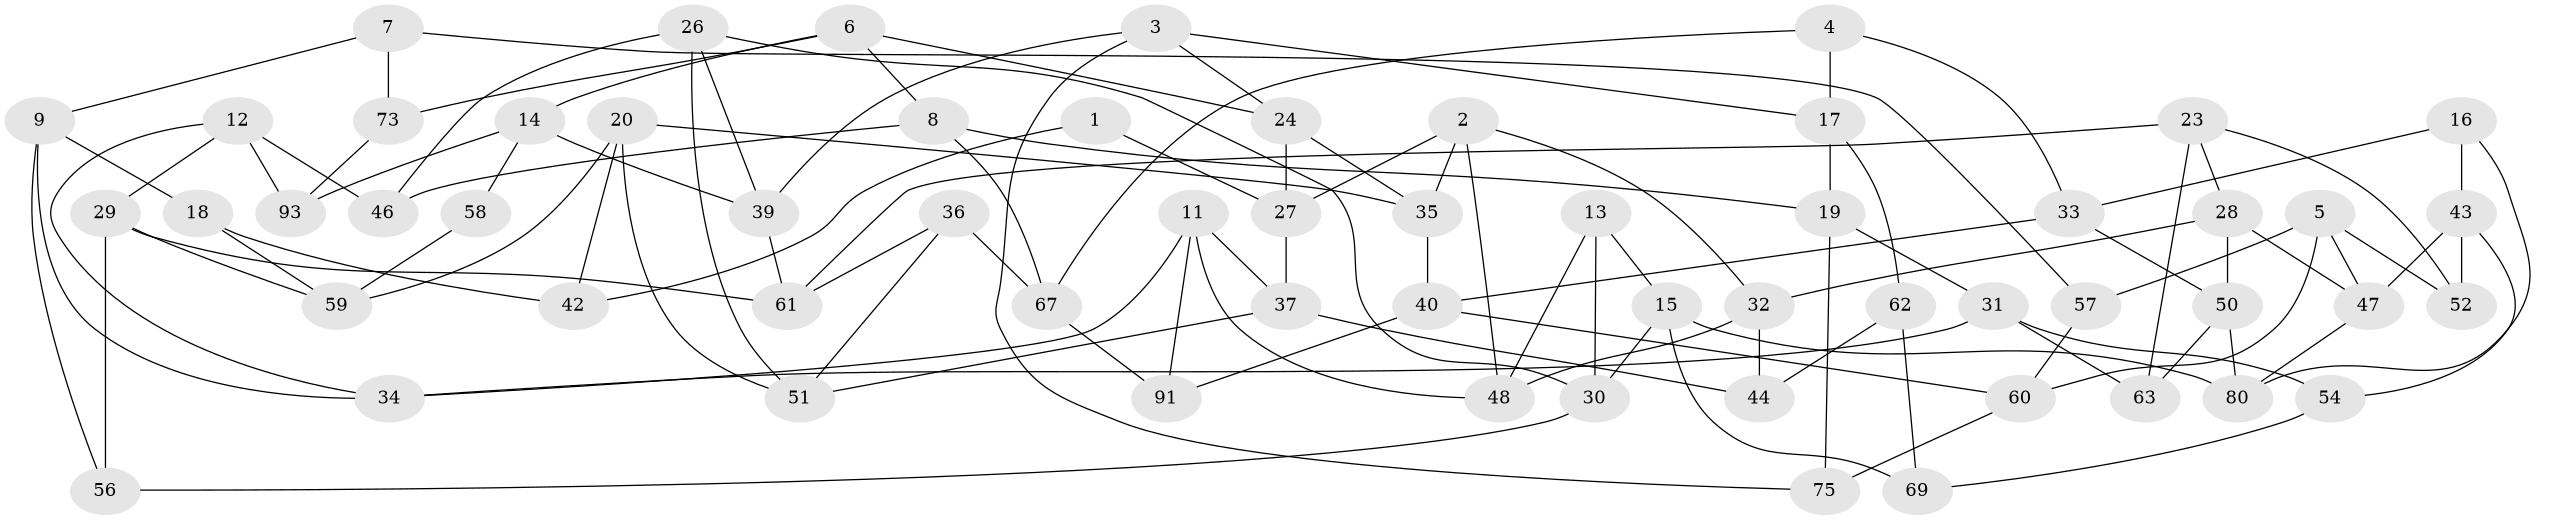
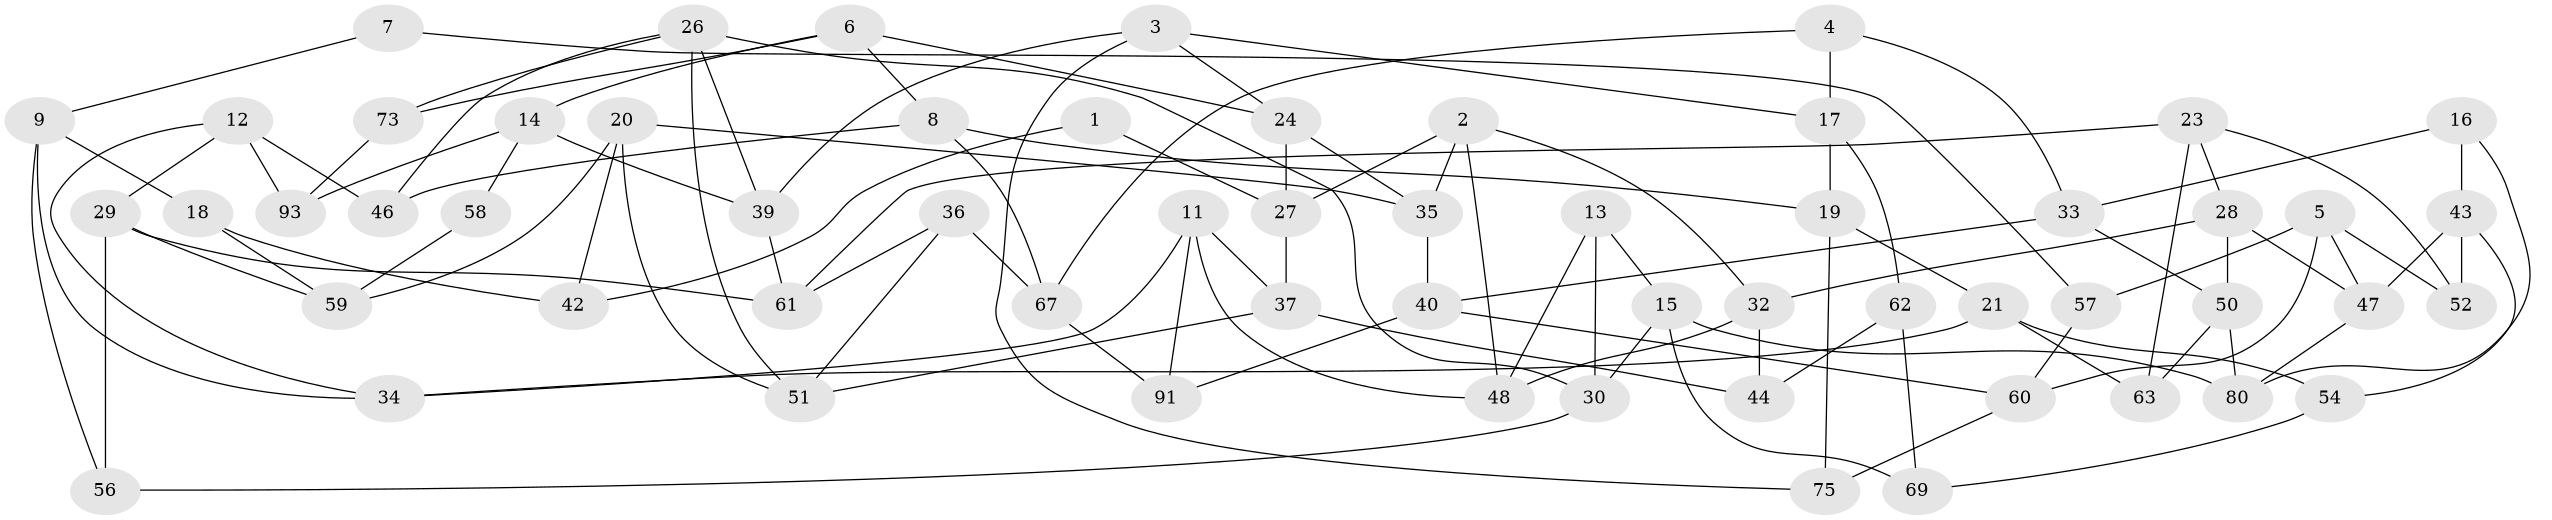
(388, 75) -> (495, 81)
(1993, 306) -> (1993, 306)
